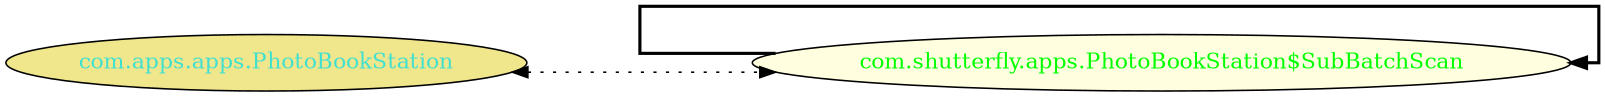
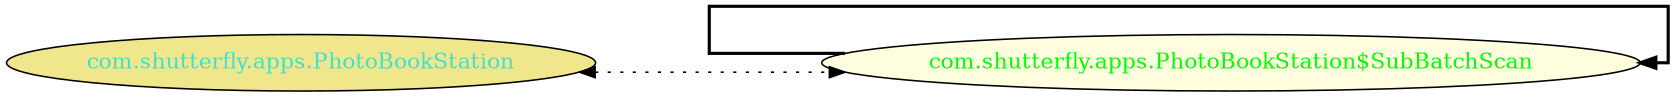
(266, 63) -> (301, 63)
